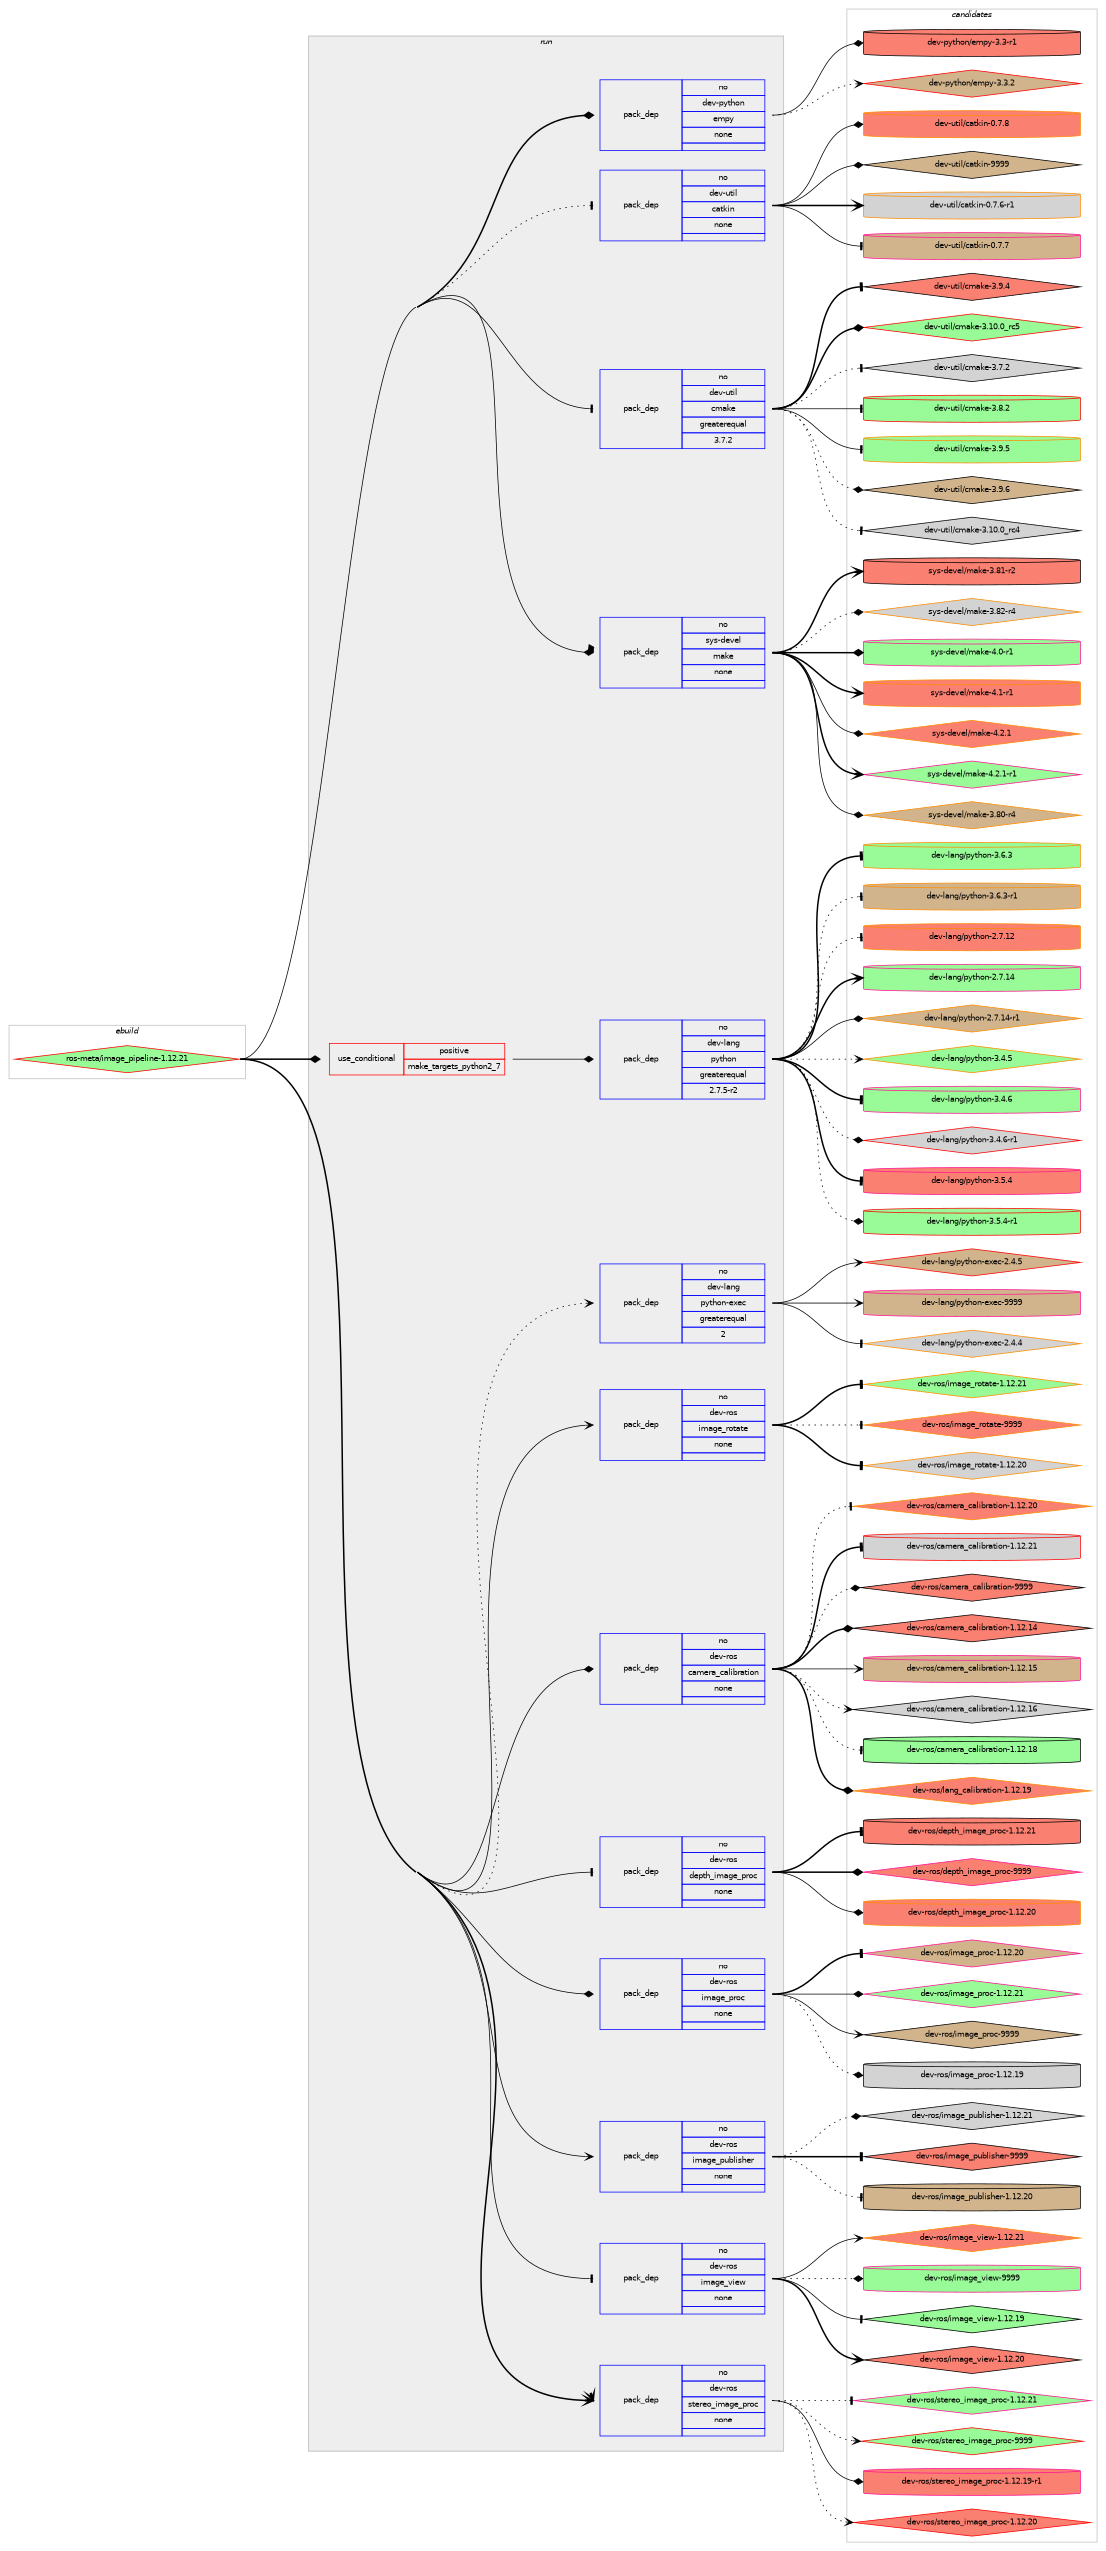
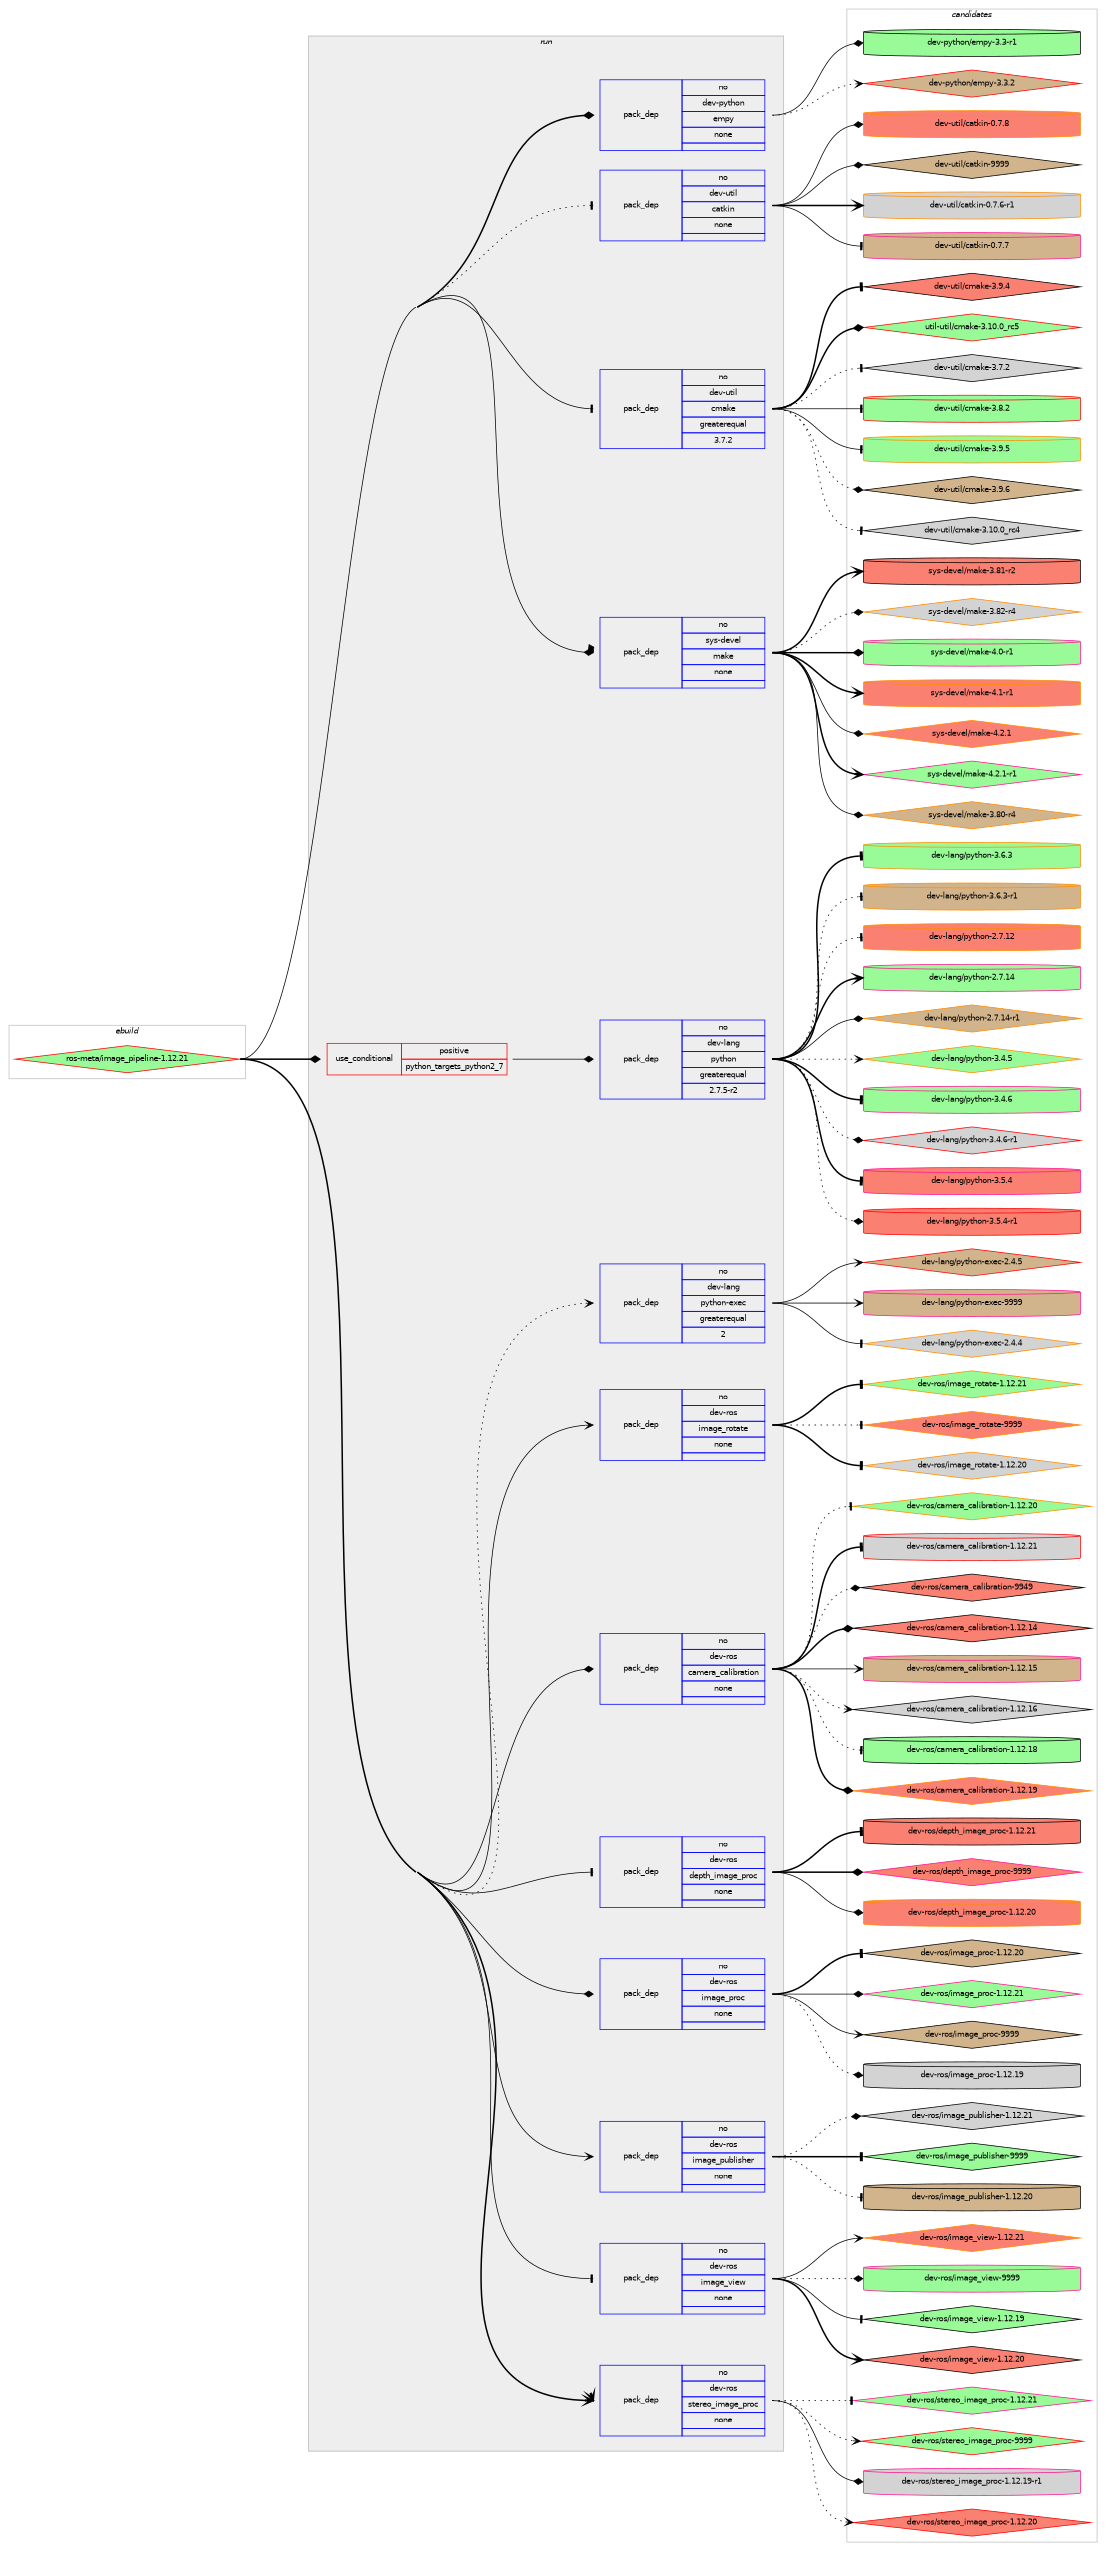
(972, 43) -> (972, 43)
(972, 327) -> (972, 327)
(454, 1067) -> (454, 1067)
(972, 1222) -> (972, 1222)
(972, 1506) -> (972, 1506)
(972, 1588) -> (972, 1588)
(972, 1791) -> (972, 1791)
(972, 1953) -> (972, 1953)
(972, 2157) -> (972, 2157)
(972, 2482) -> (972, 2482)
